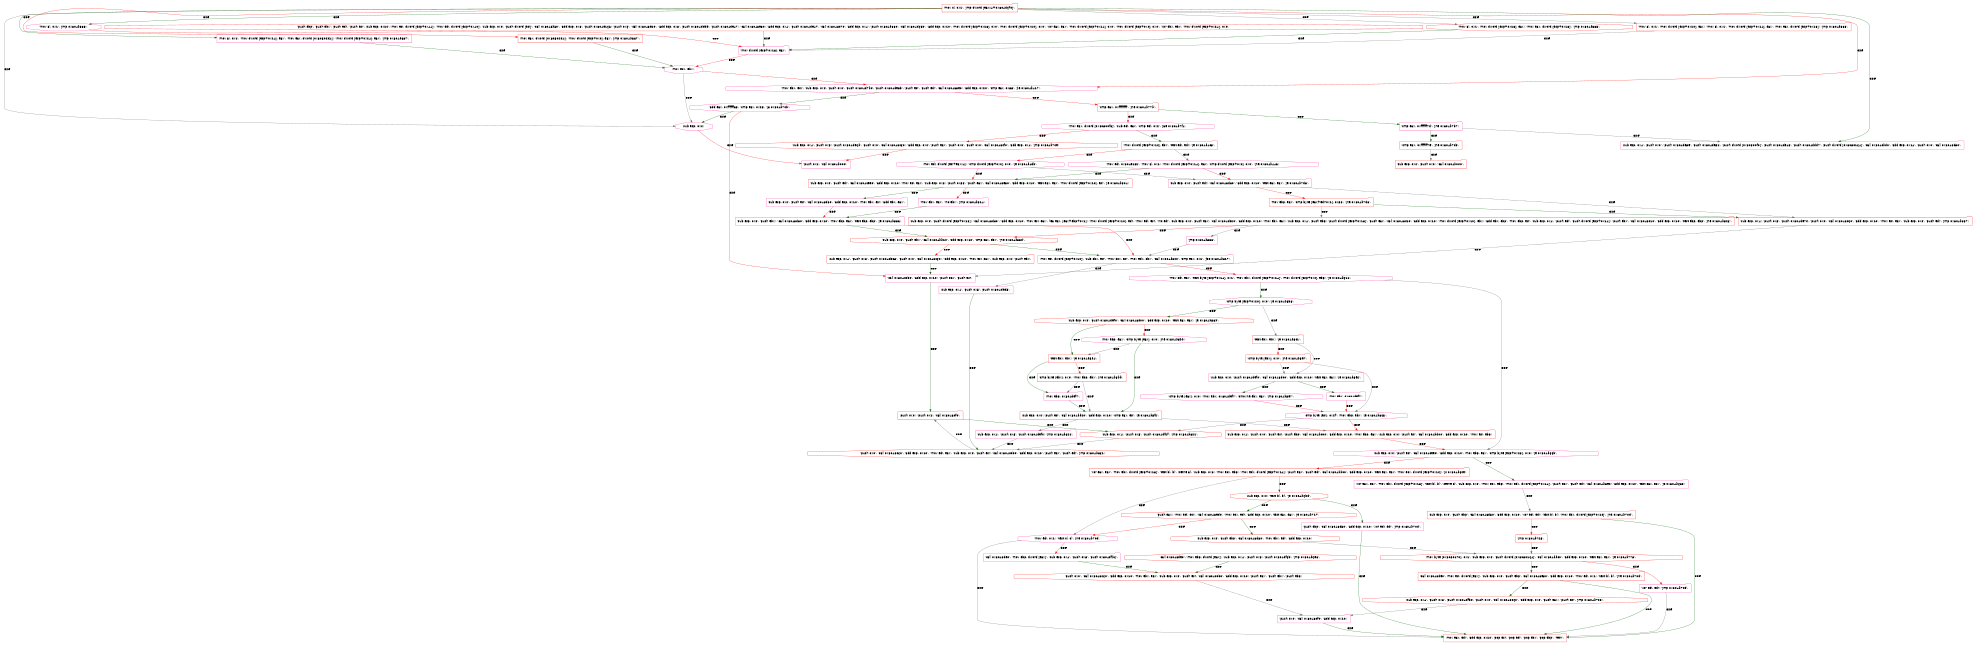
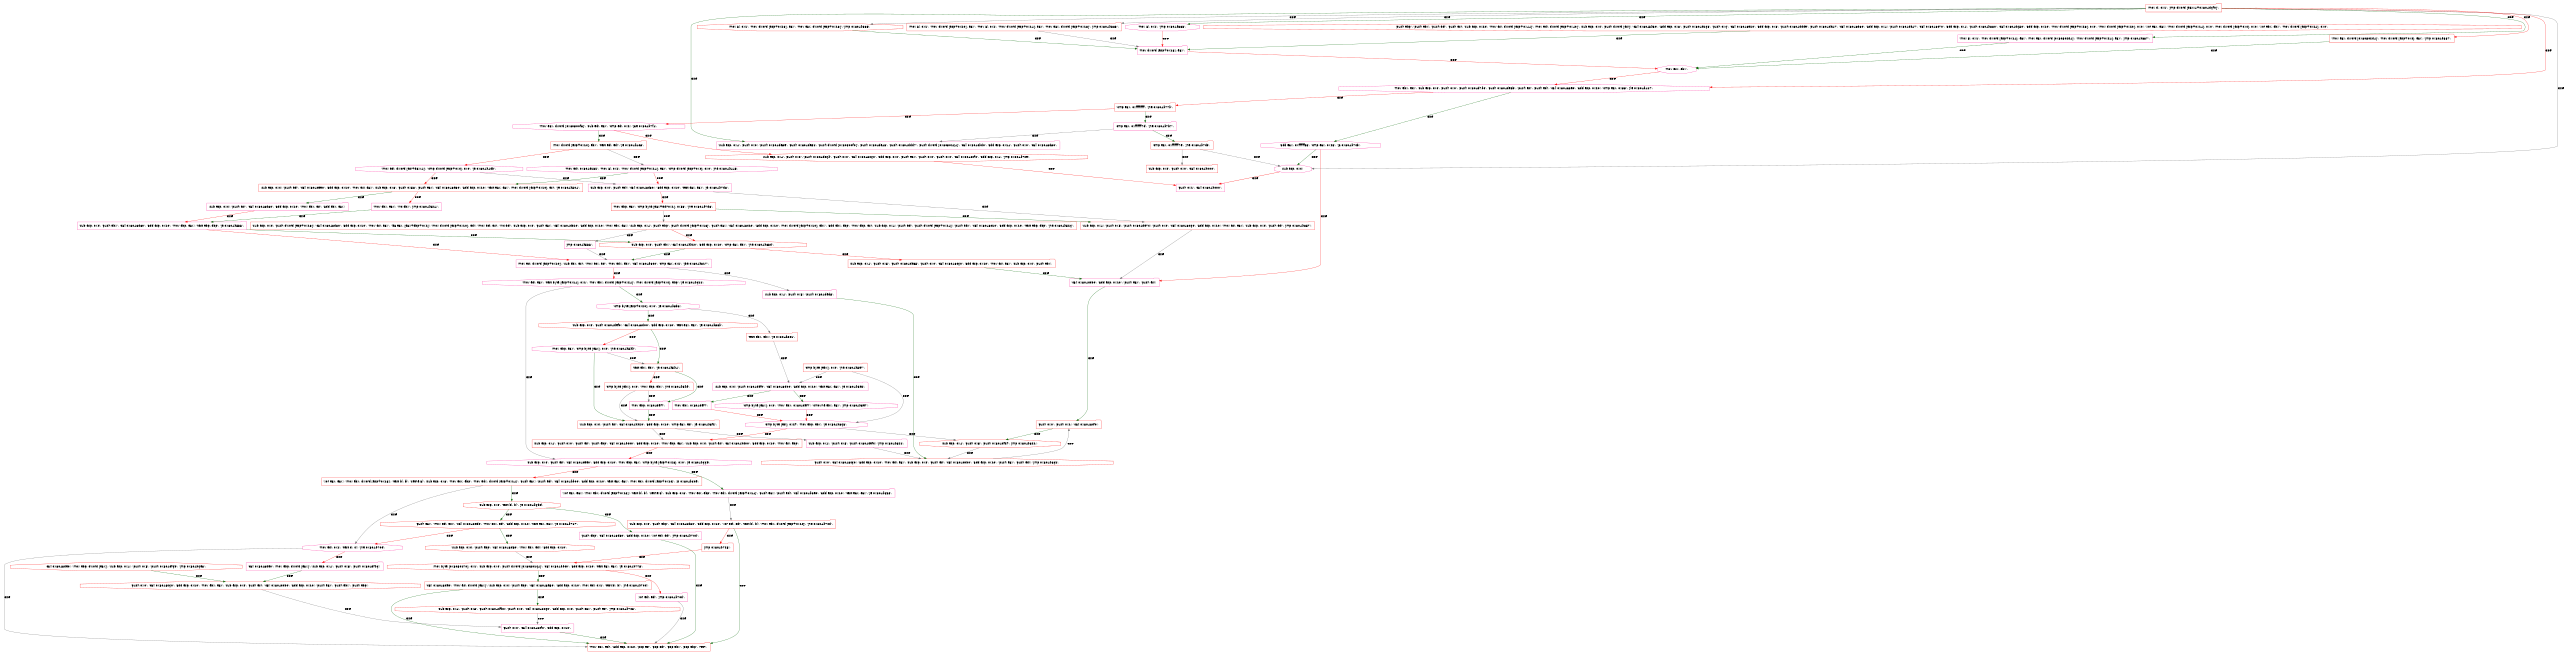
(685, 97) -> (1239, 158)
(1278, 348) -> none
